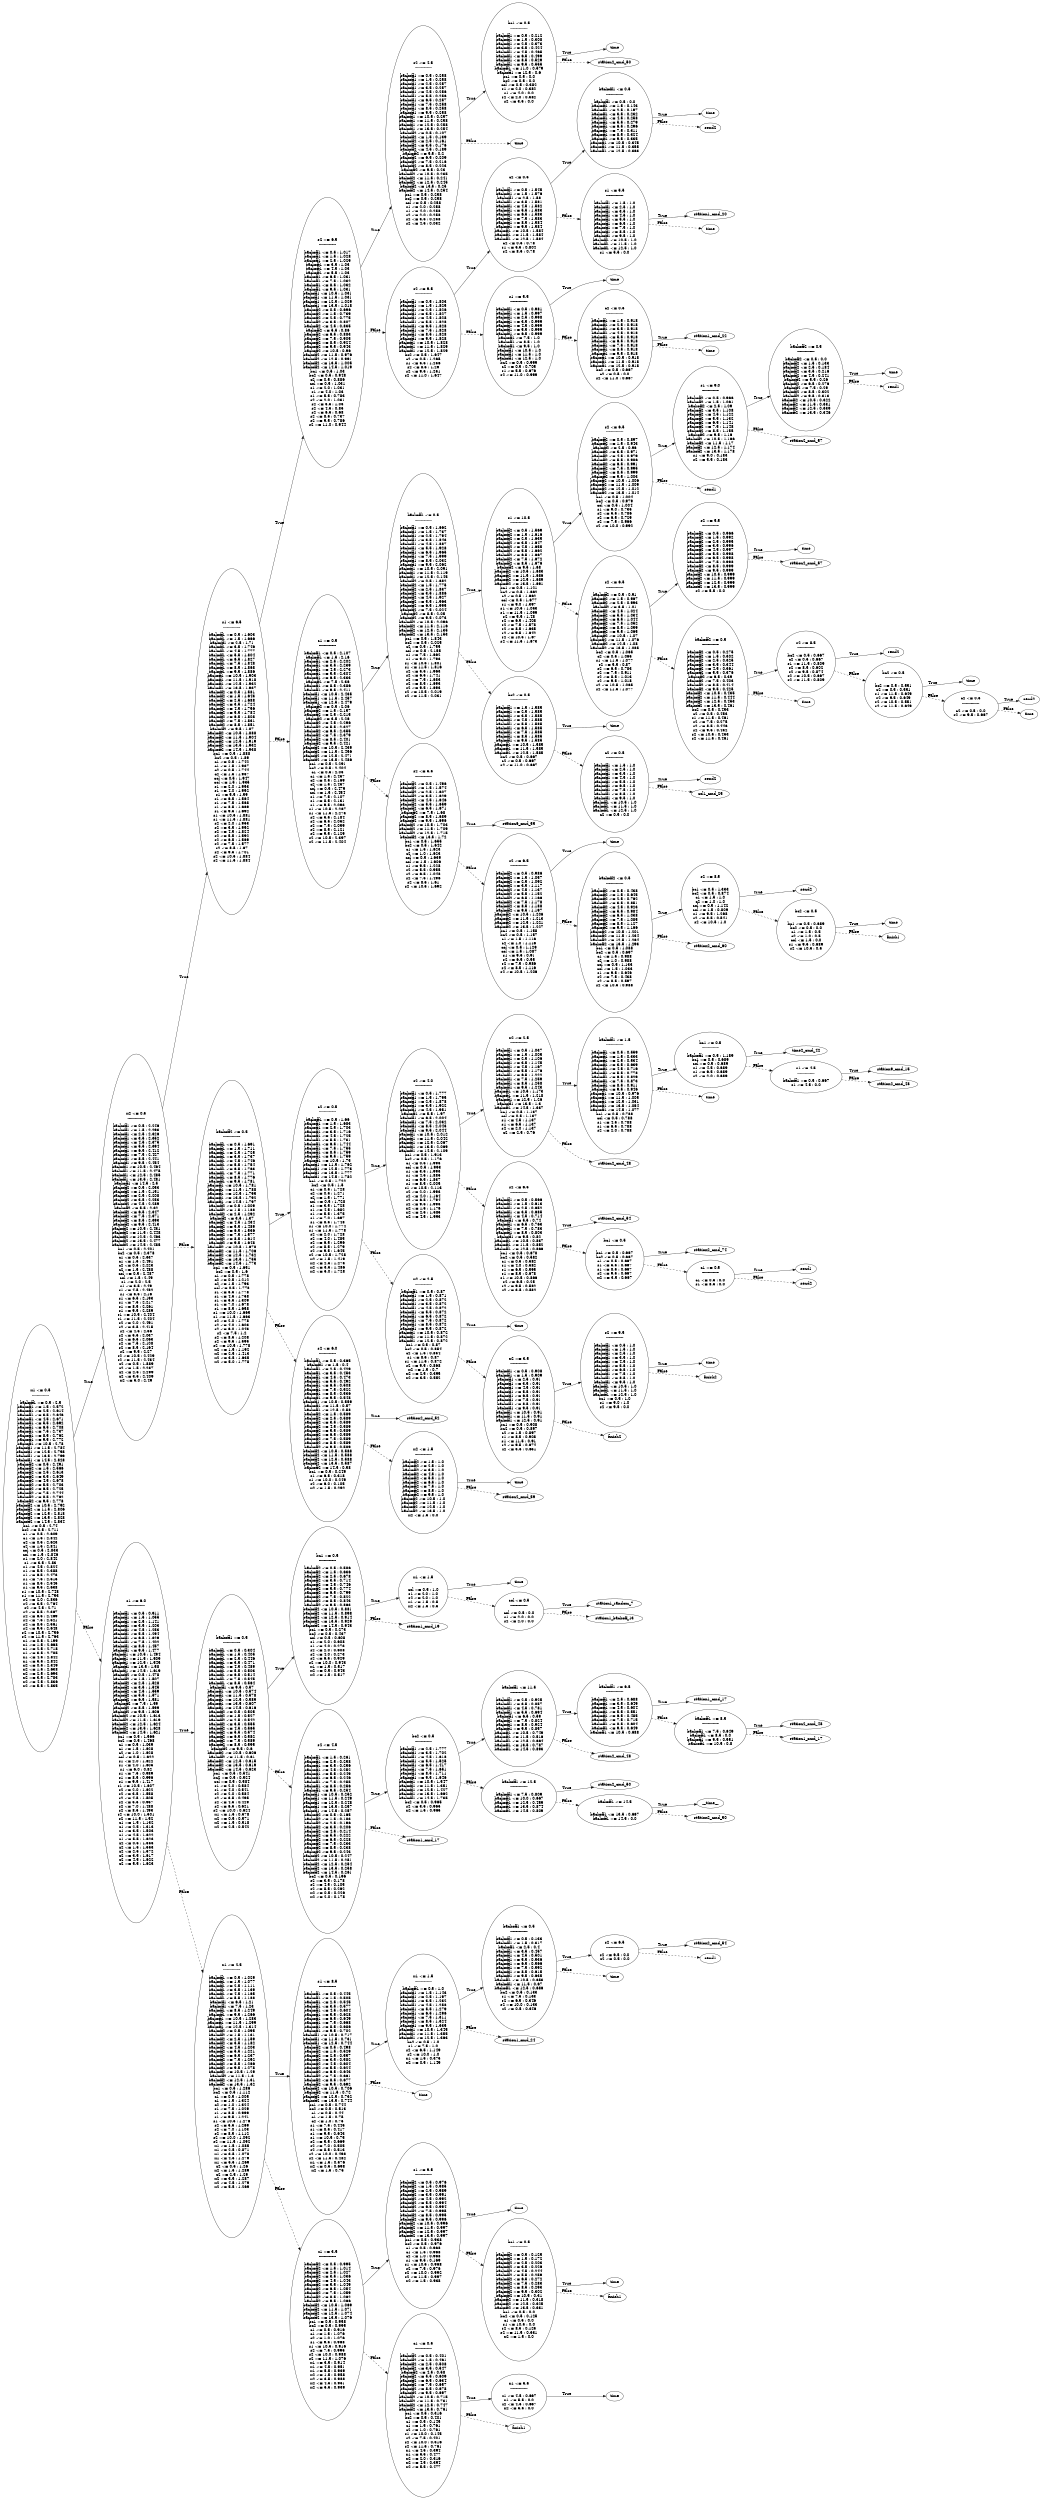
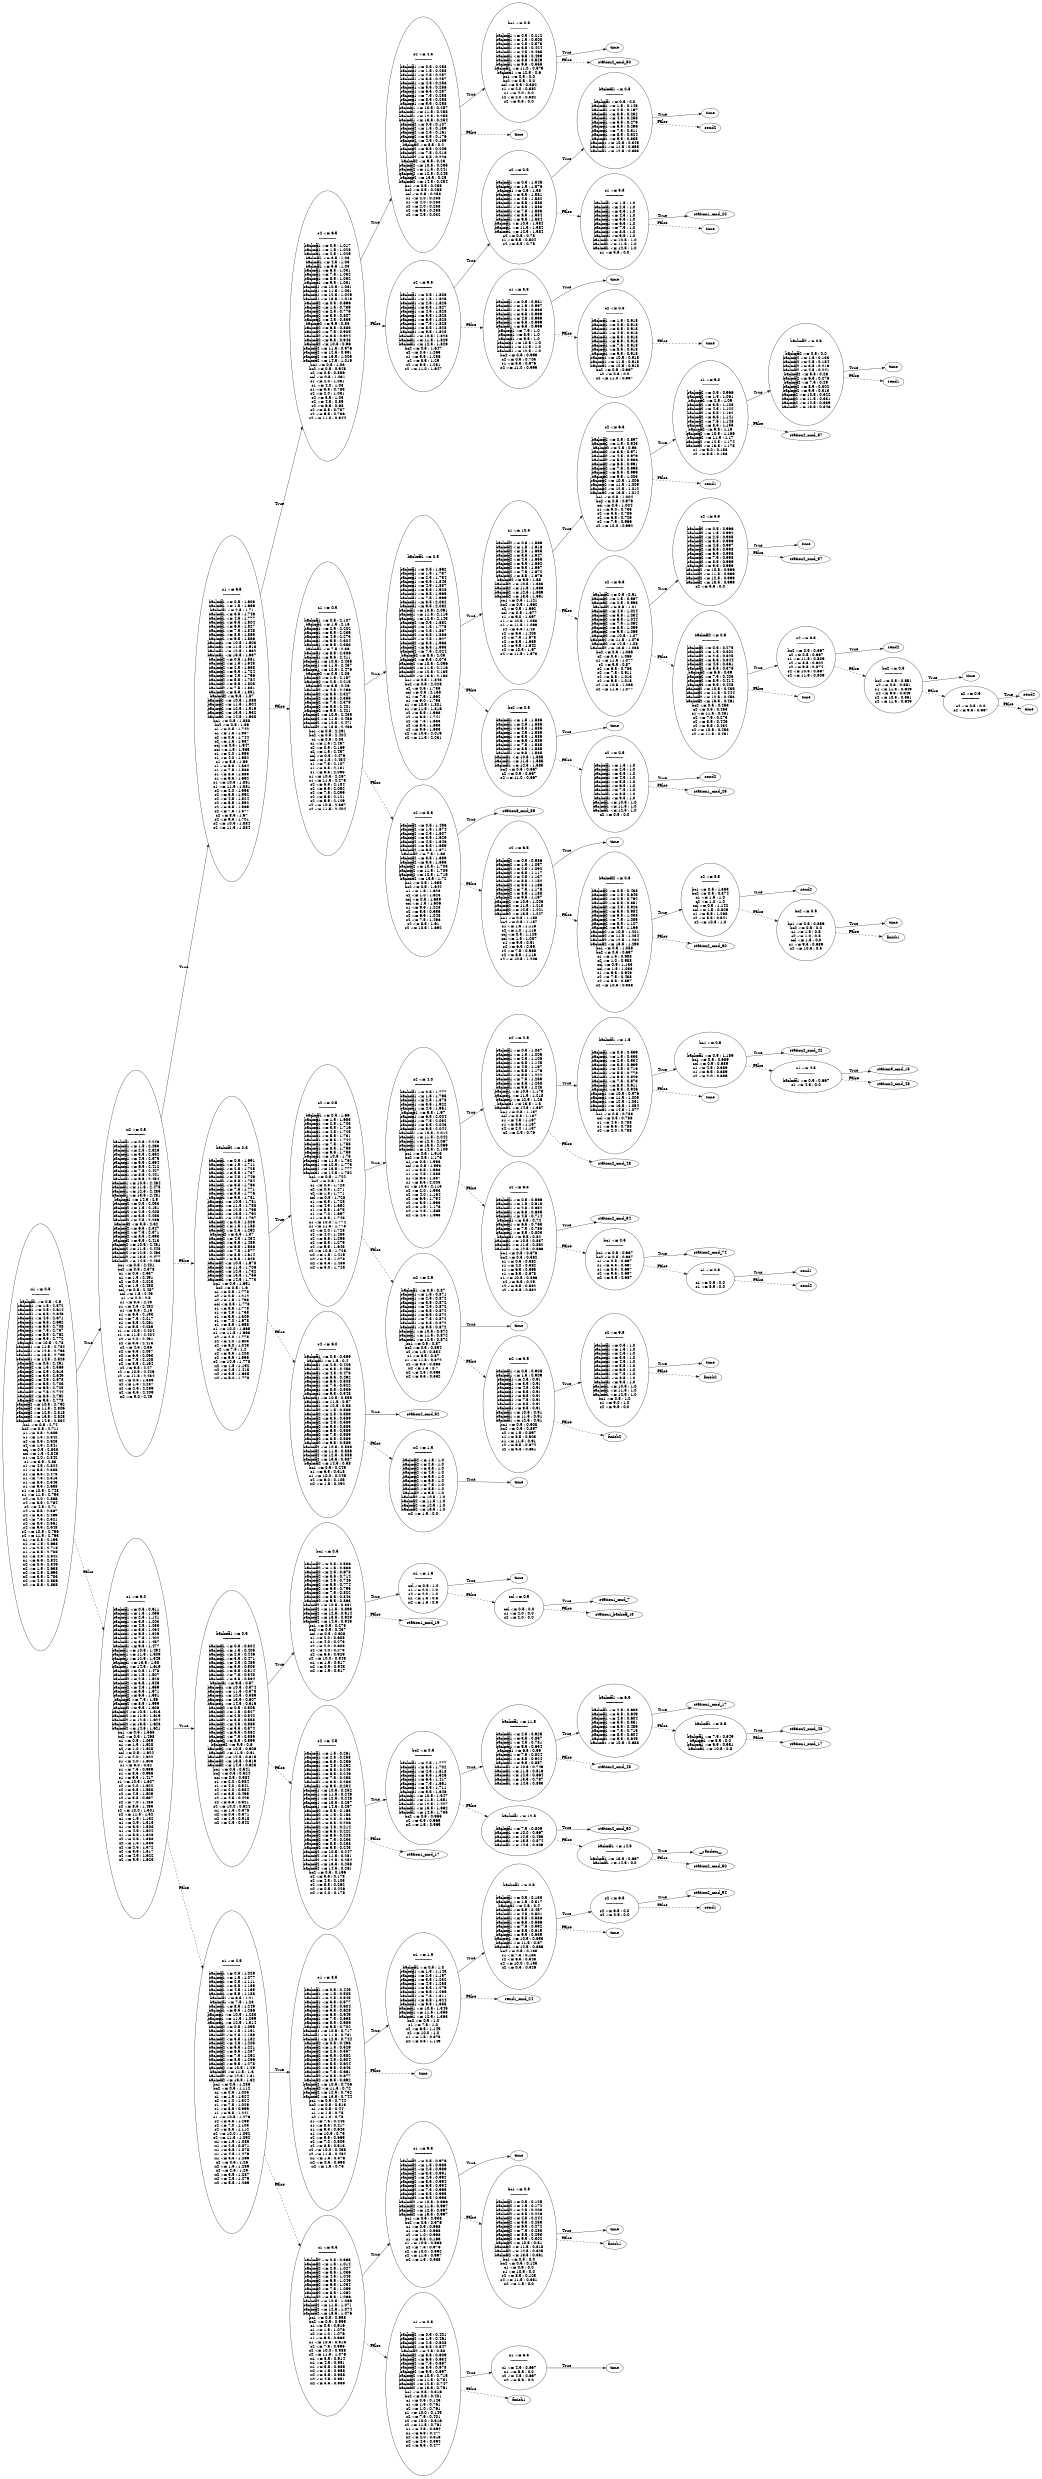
(710, 336) -> none
(710, 794) -> (710, 792)
(806, 1051) -> (806, 1051)
(519, 1497) -> none
(615, 1604) -> (615, 1600)
(710, 1803) -> (710, 1852)
(519, 2040) -> (519, 1999)
